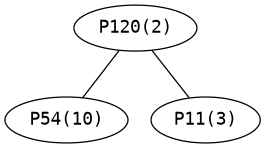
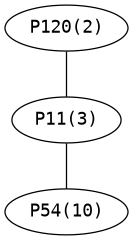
(101, 74) -> (66, 166)
